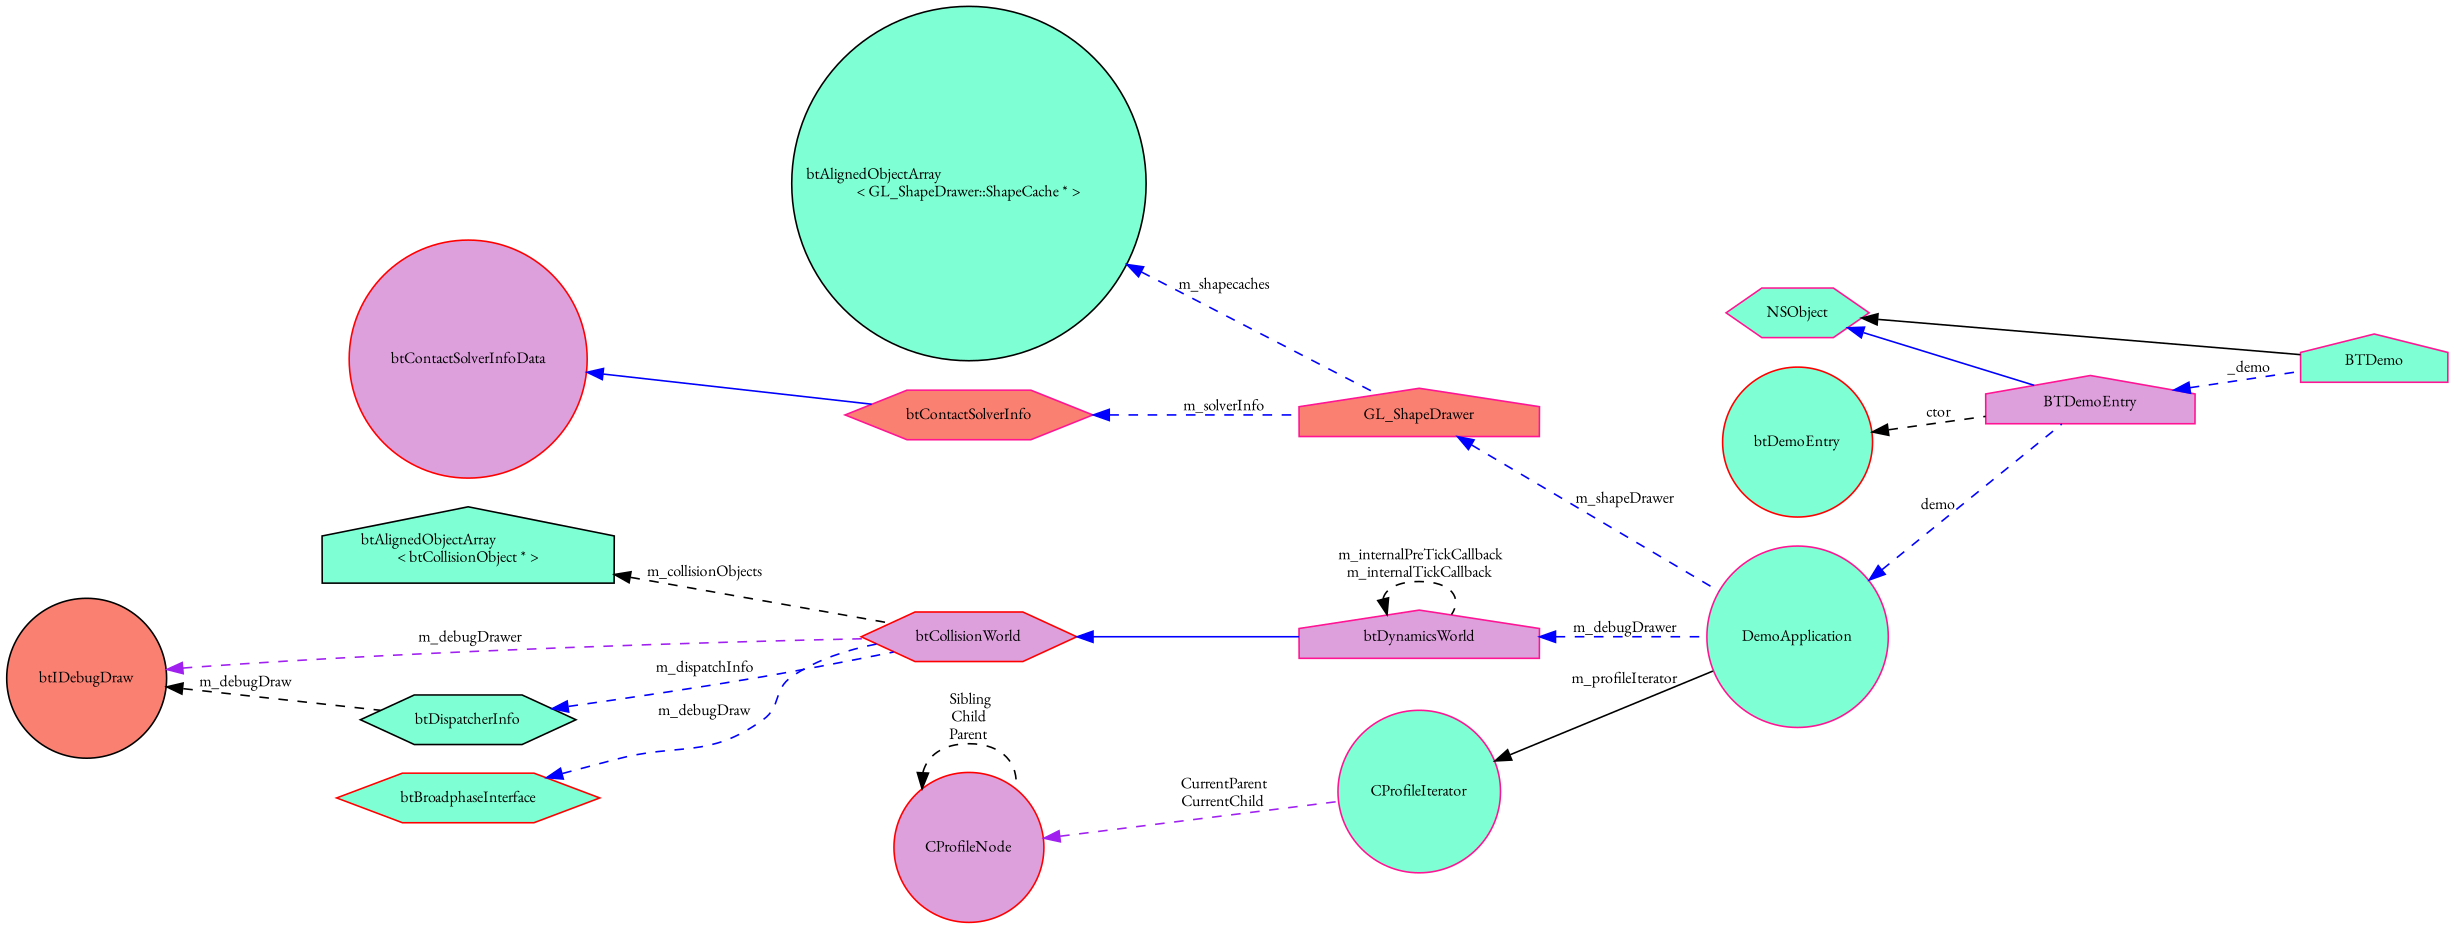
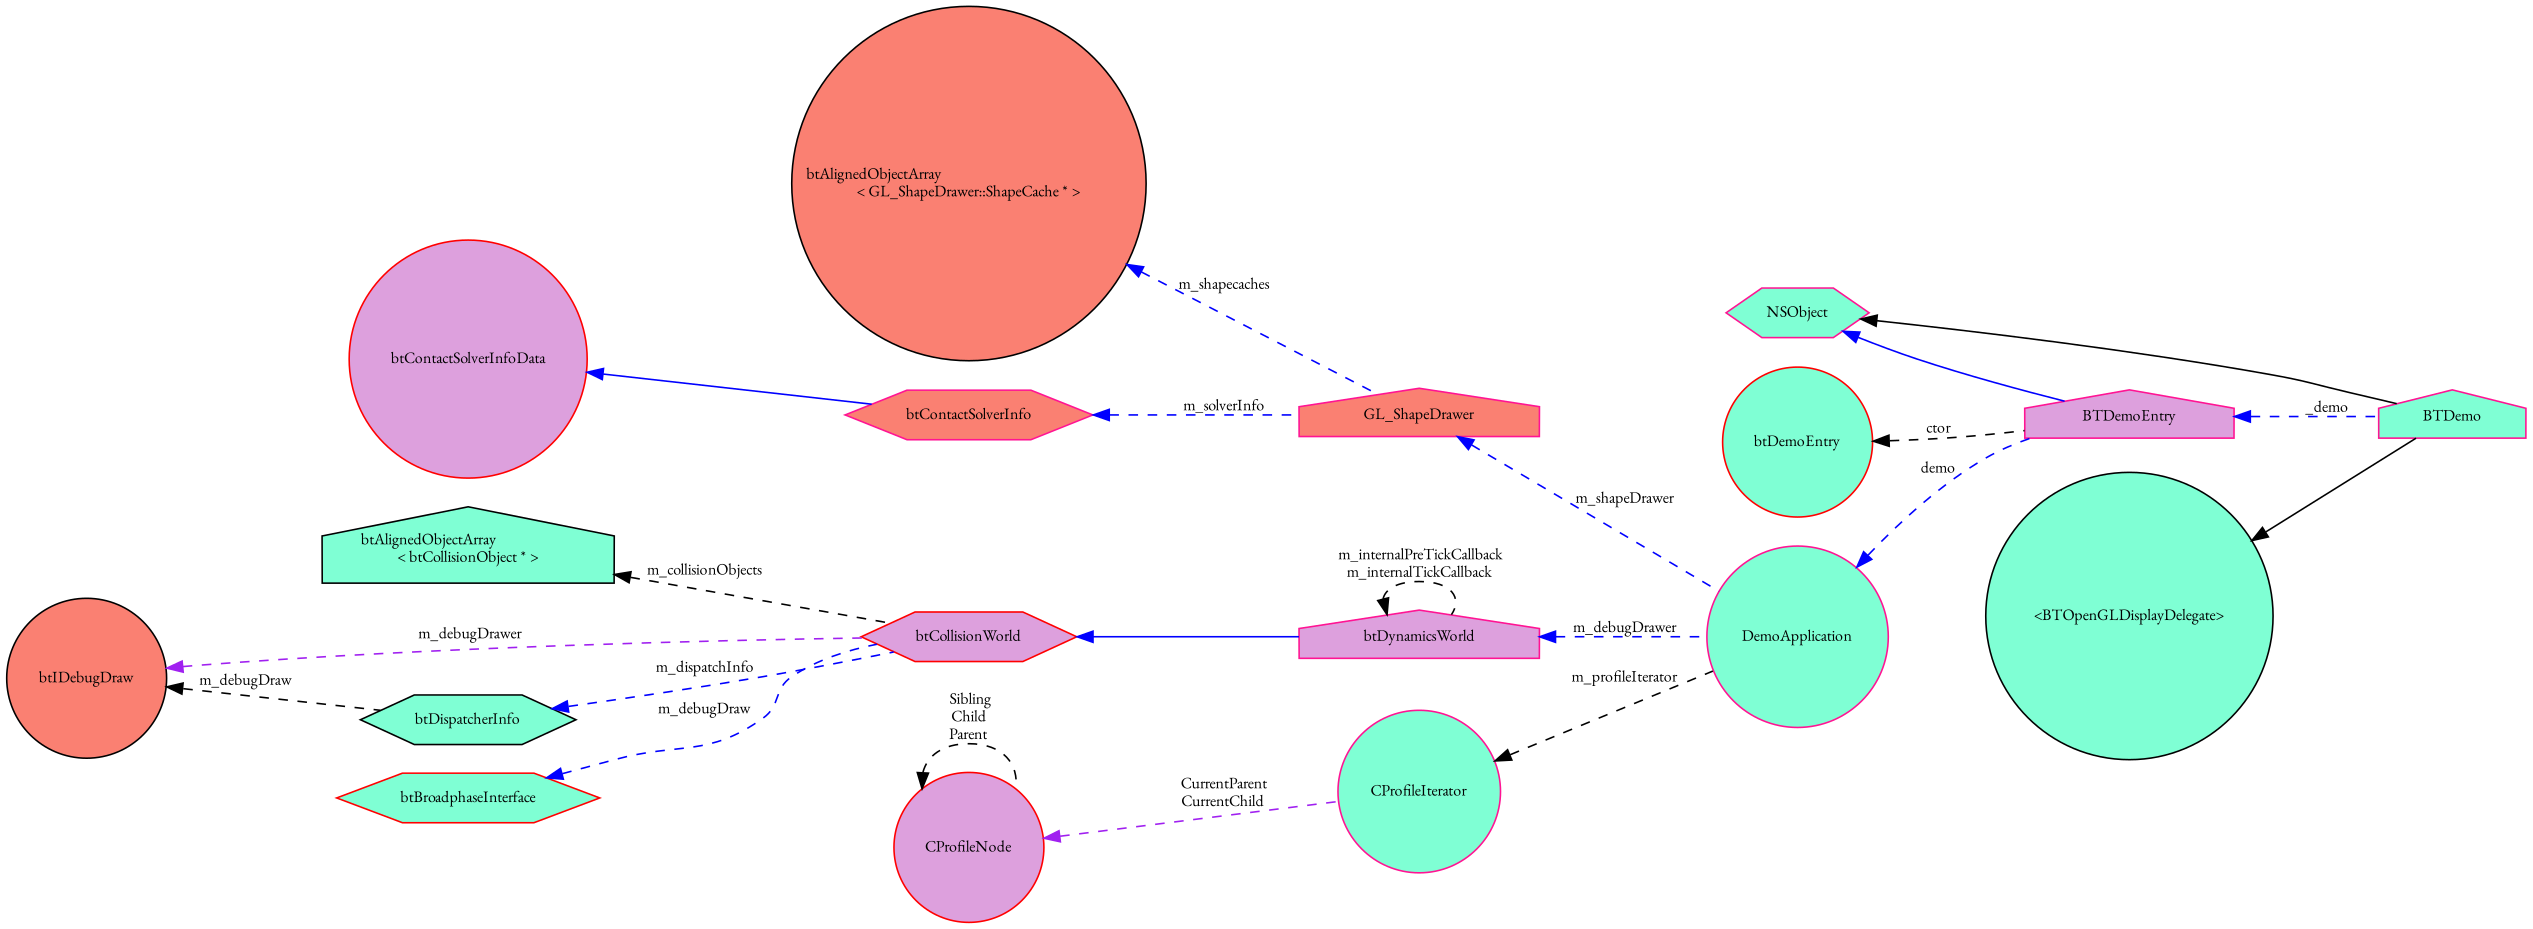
(969, 184) -> (969, 184)
none -> (2129, 616)
(1612, 713) -> (1612, 713)
